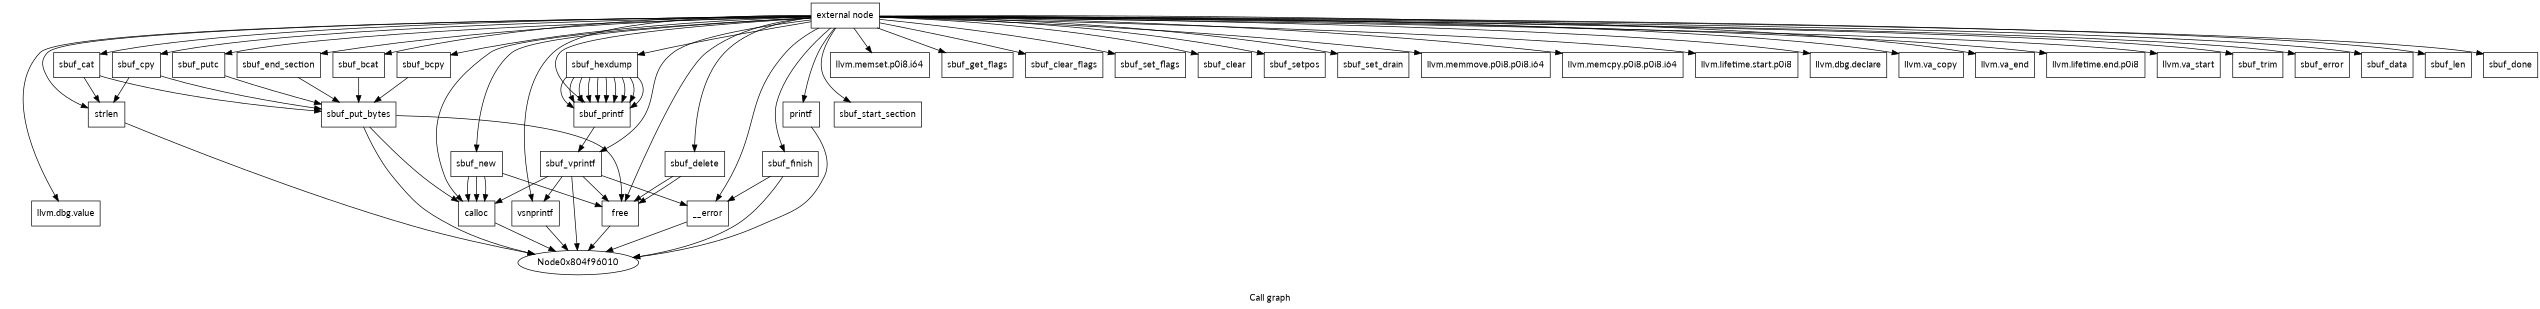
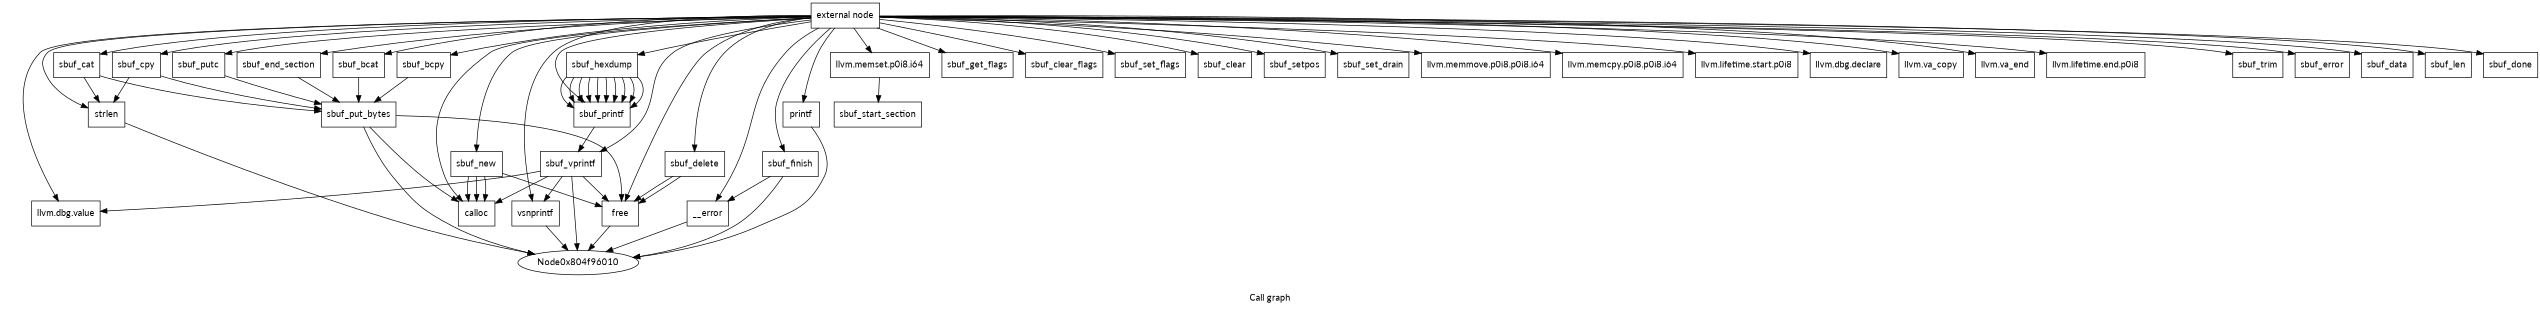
(2189, 65) -> none
(821, 66) -> (879, 86)
(641, 189) -> (335, 195)
(522, 236) -> none
